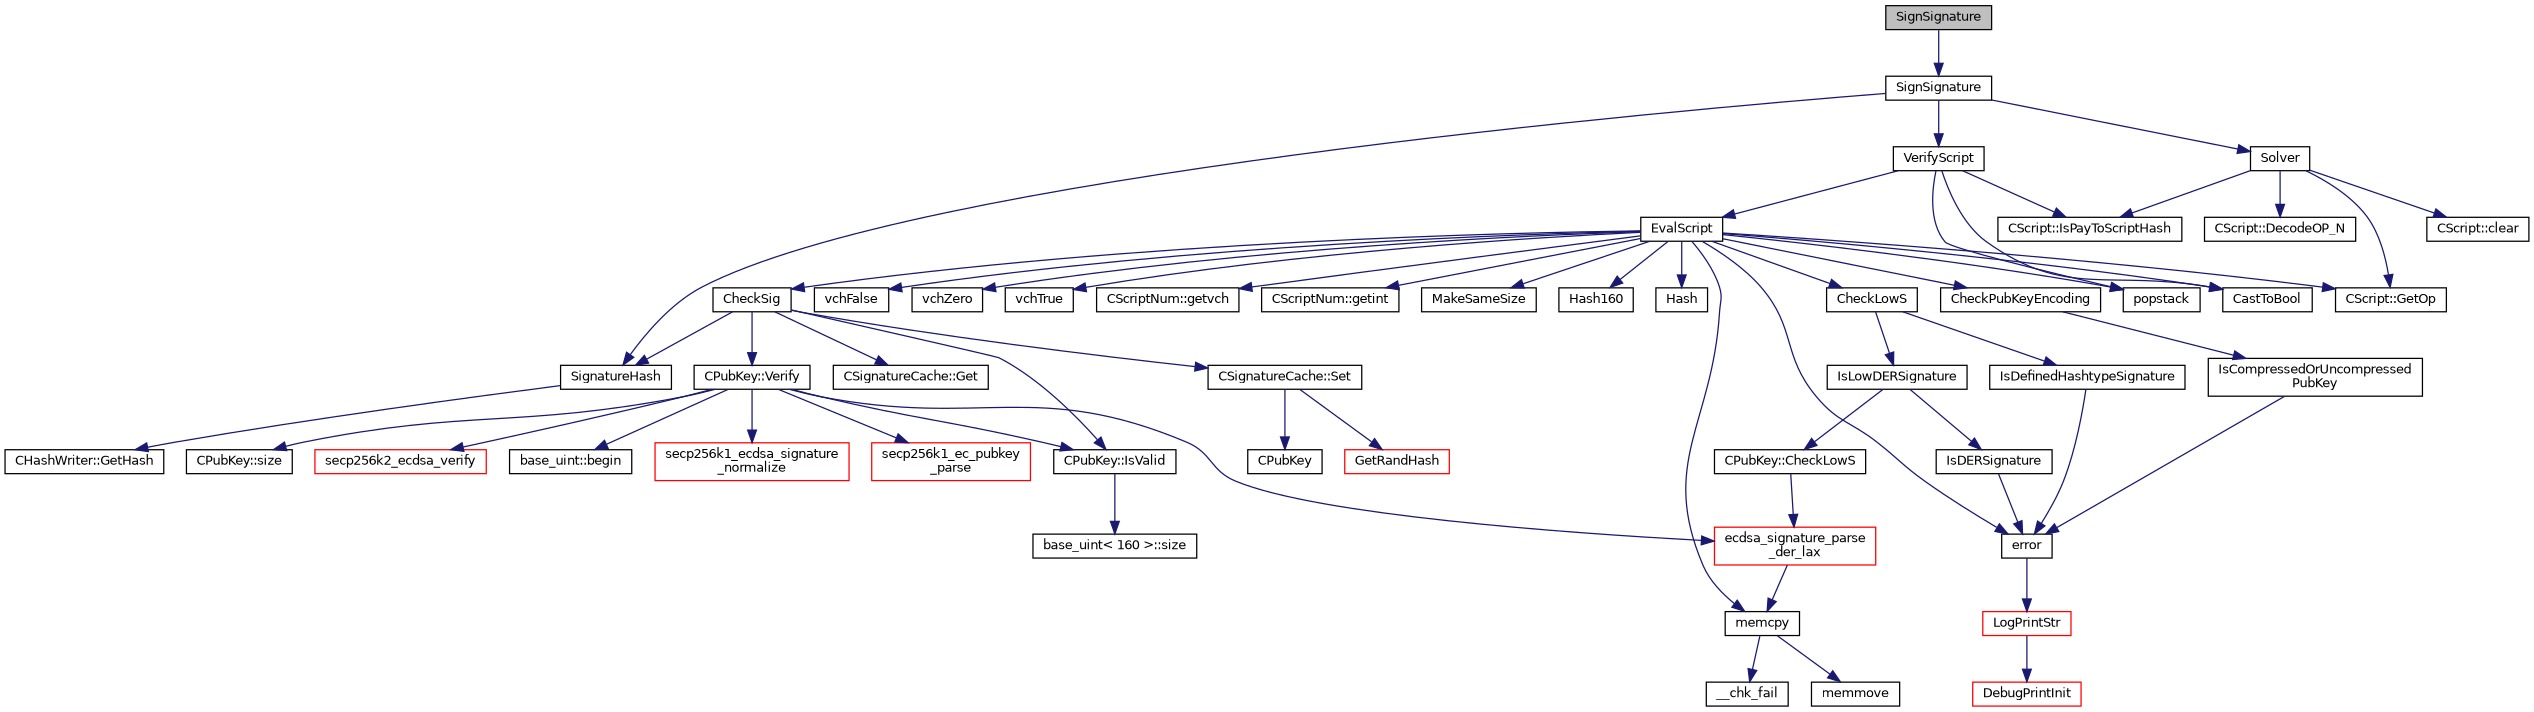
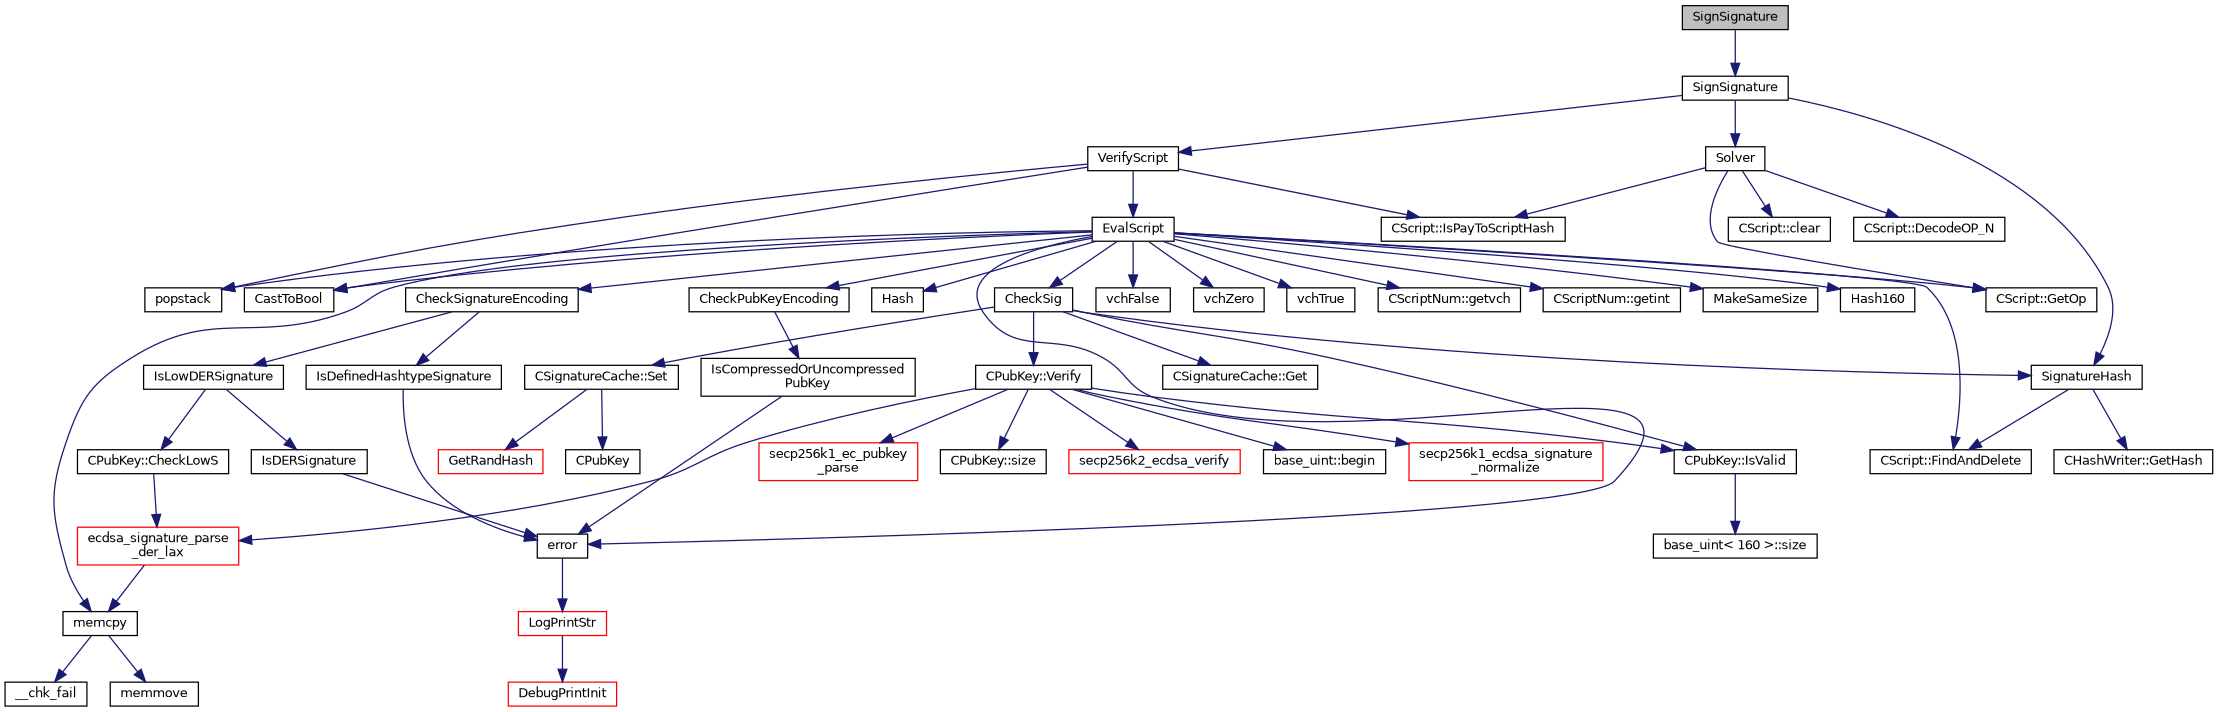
(1872, 300) -> (492, 300)
none -> (1951, 462)
